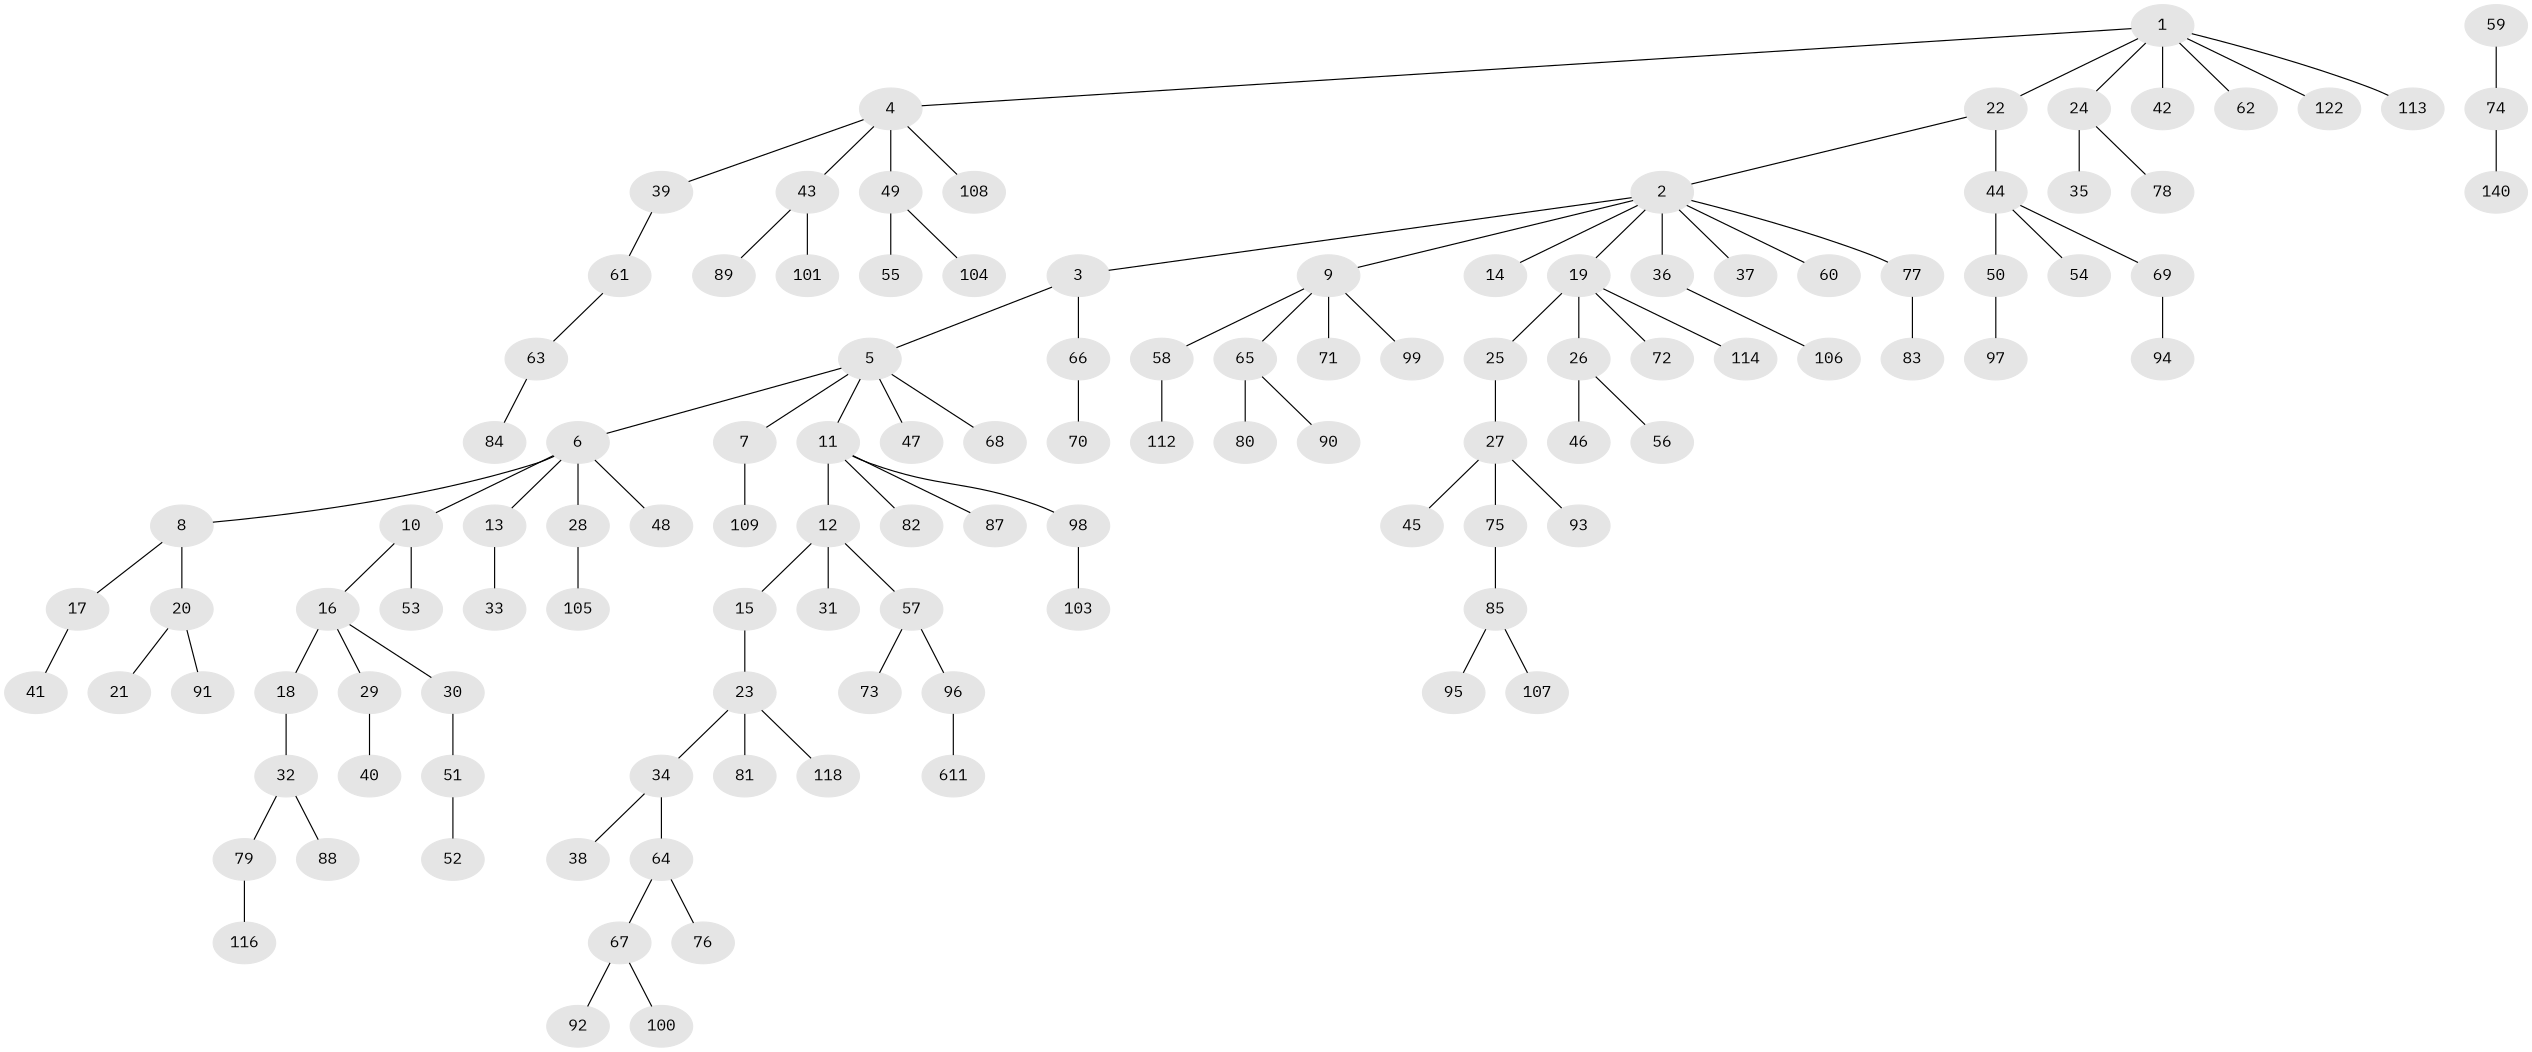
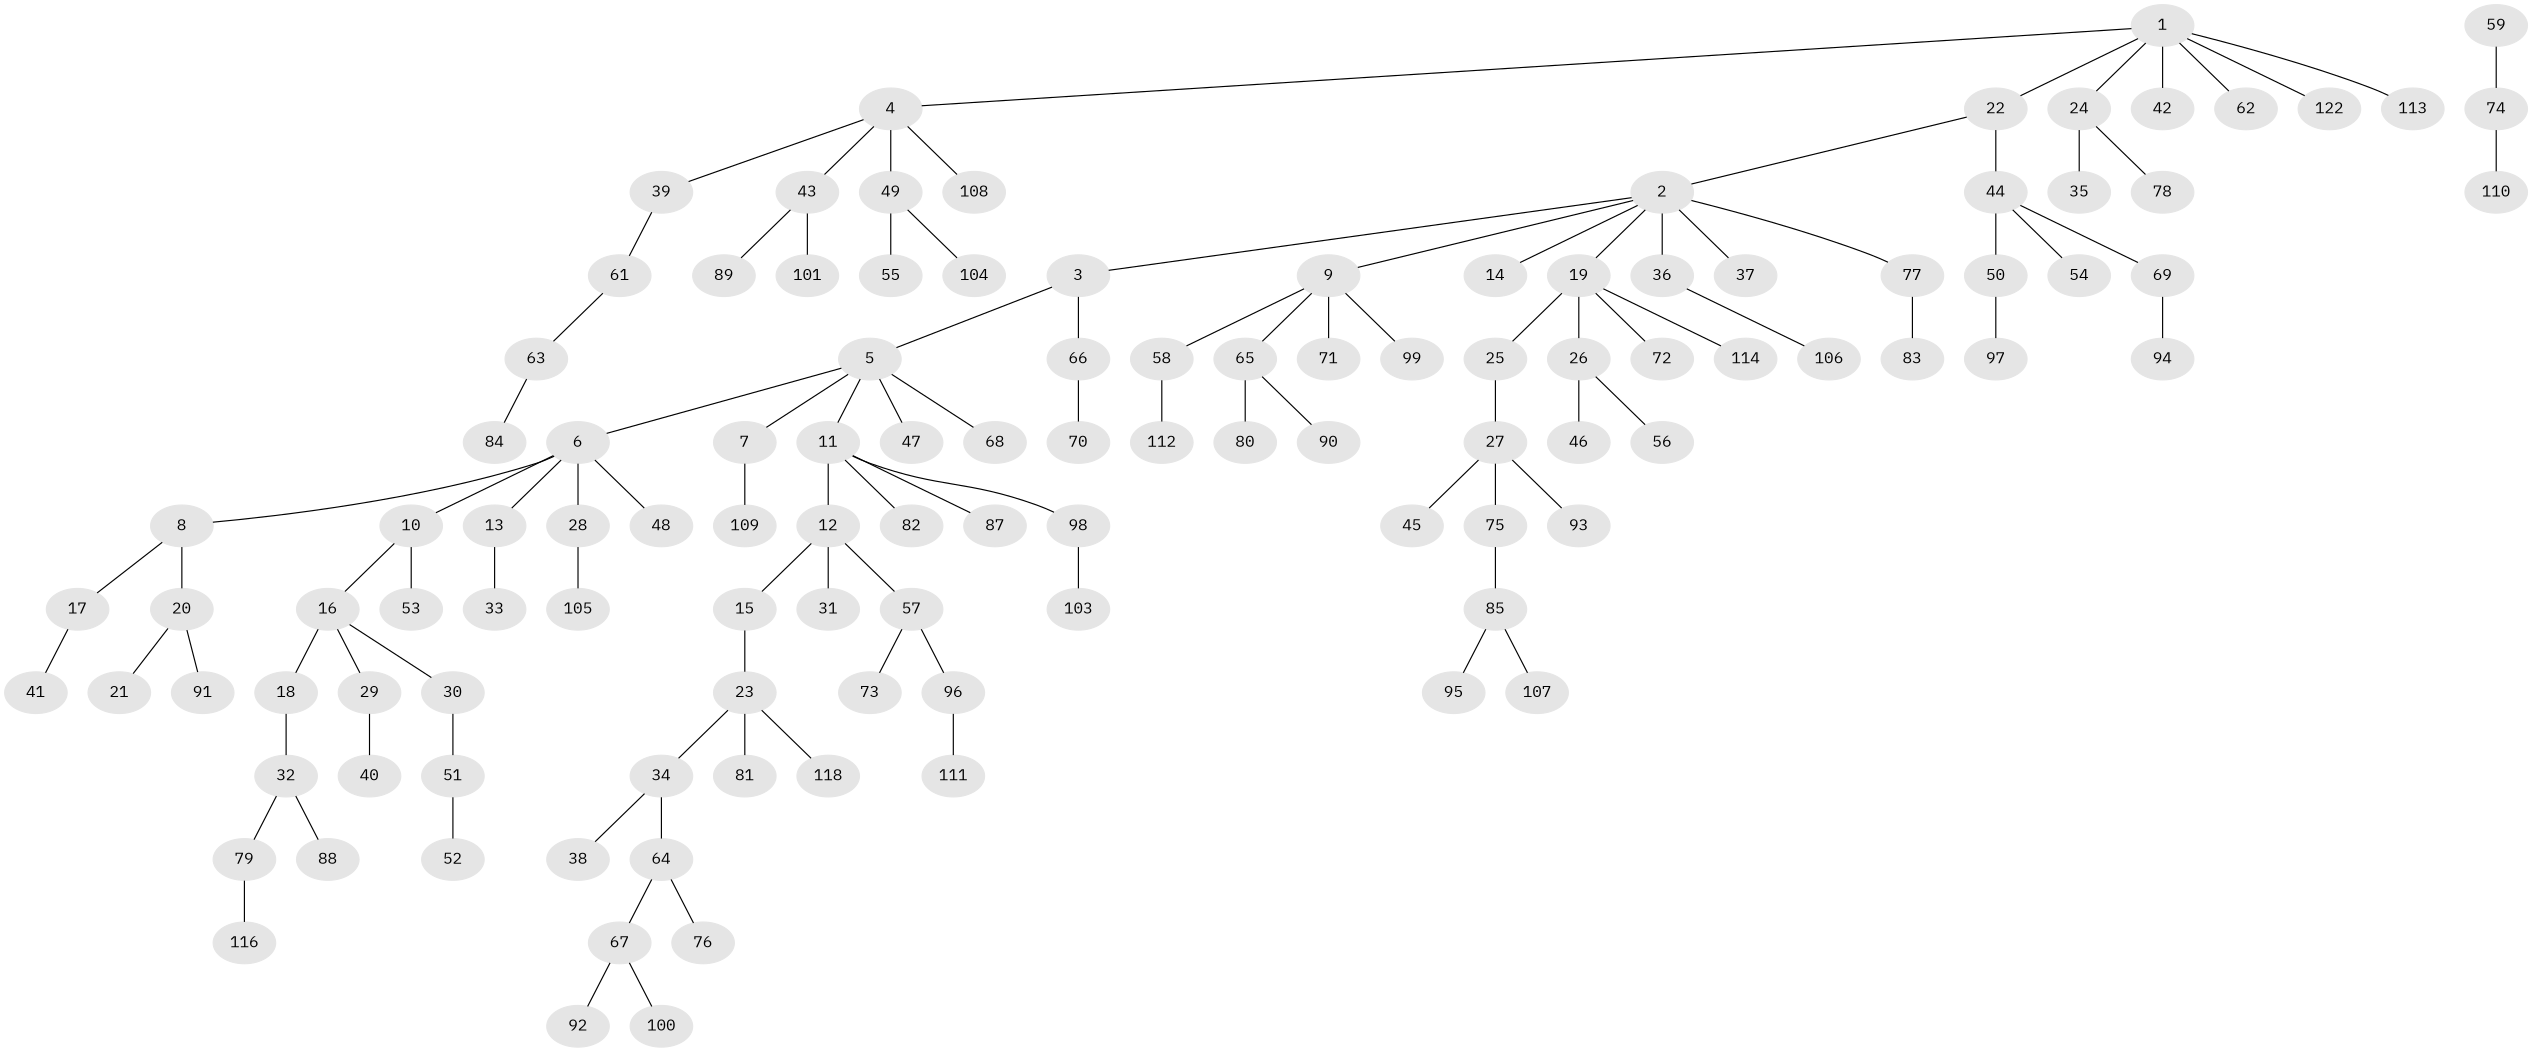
(2496, 192) -> (2496, 192)
(1829, 276) -> none
(953, 776) -> (953, 776)
